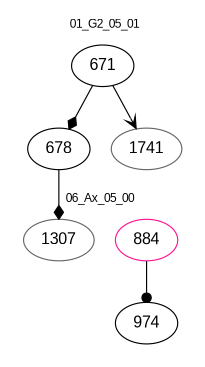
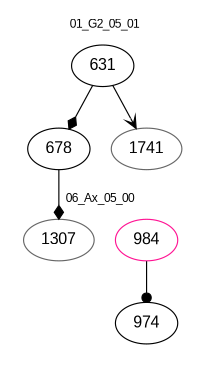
(103, 66) -> (103, 66)
(147, 240) -> (147, 240)
